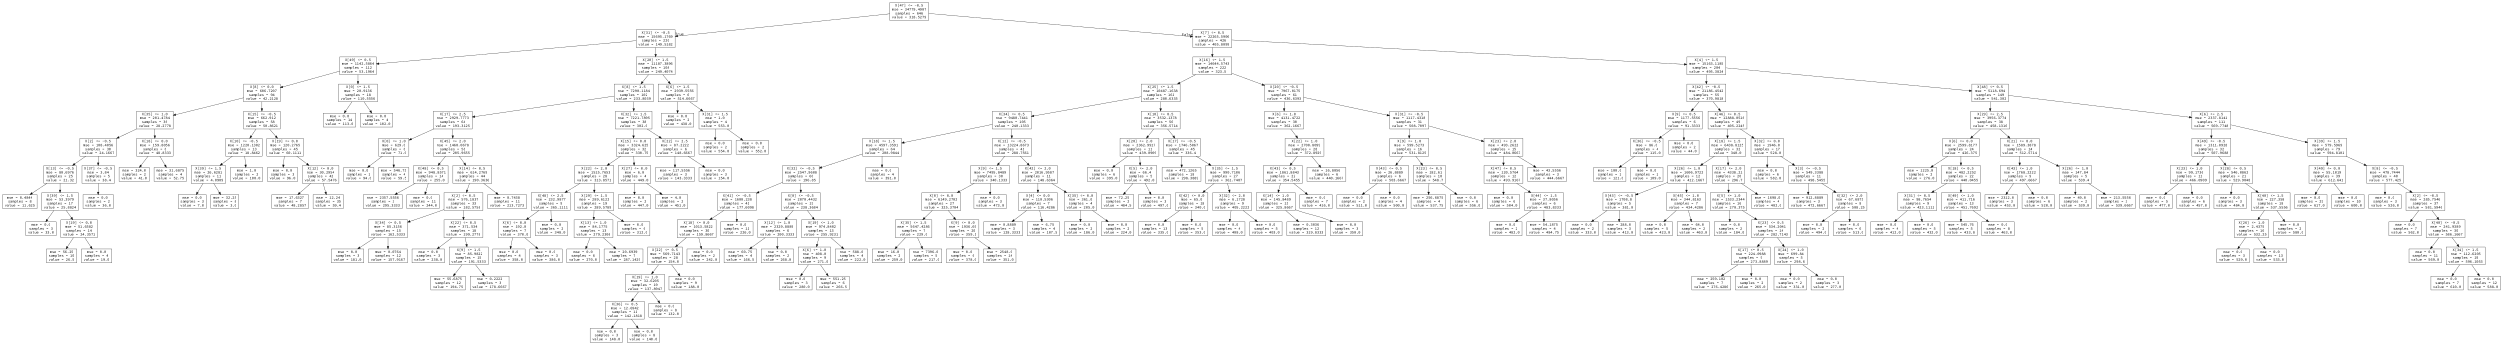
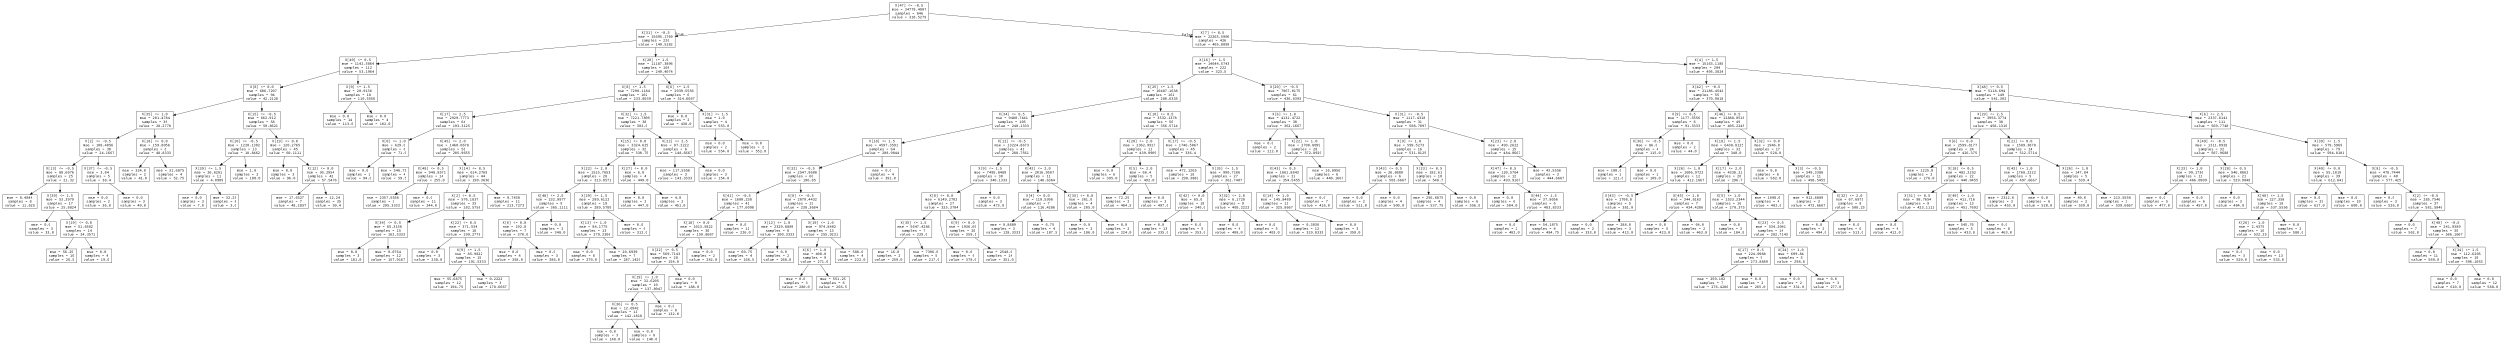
none -> (1264, 147)
none -> (133, 202)
(1924, 229) -> none
(963, 242) -> (942, 230)
